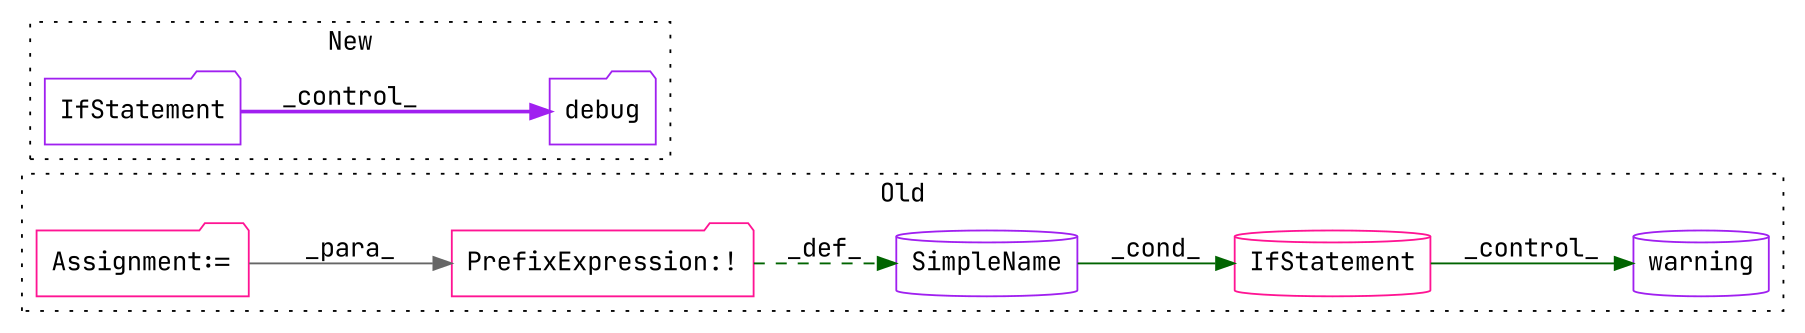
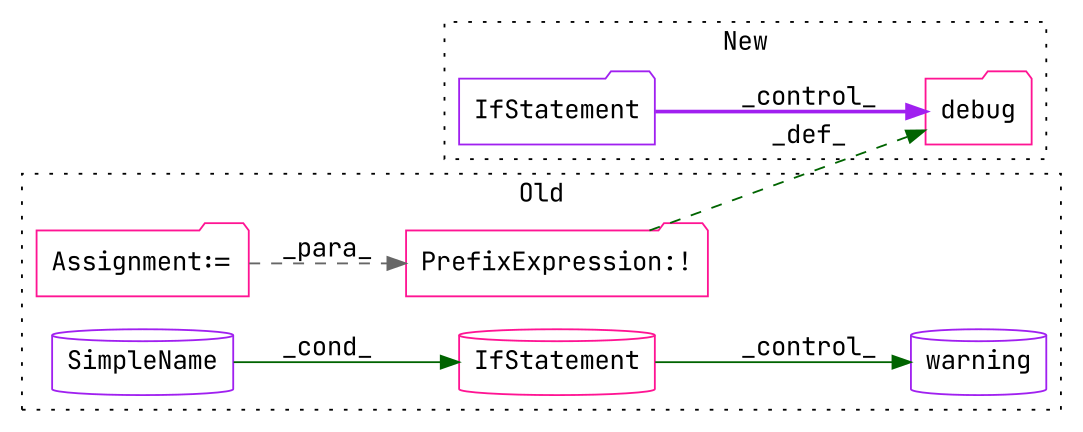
(603, 112) -> (979, 112)
(341, 263) -> (318, 263)
(816, 263) -> (772, 186)
